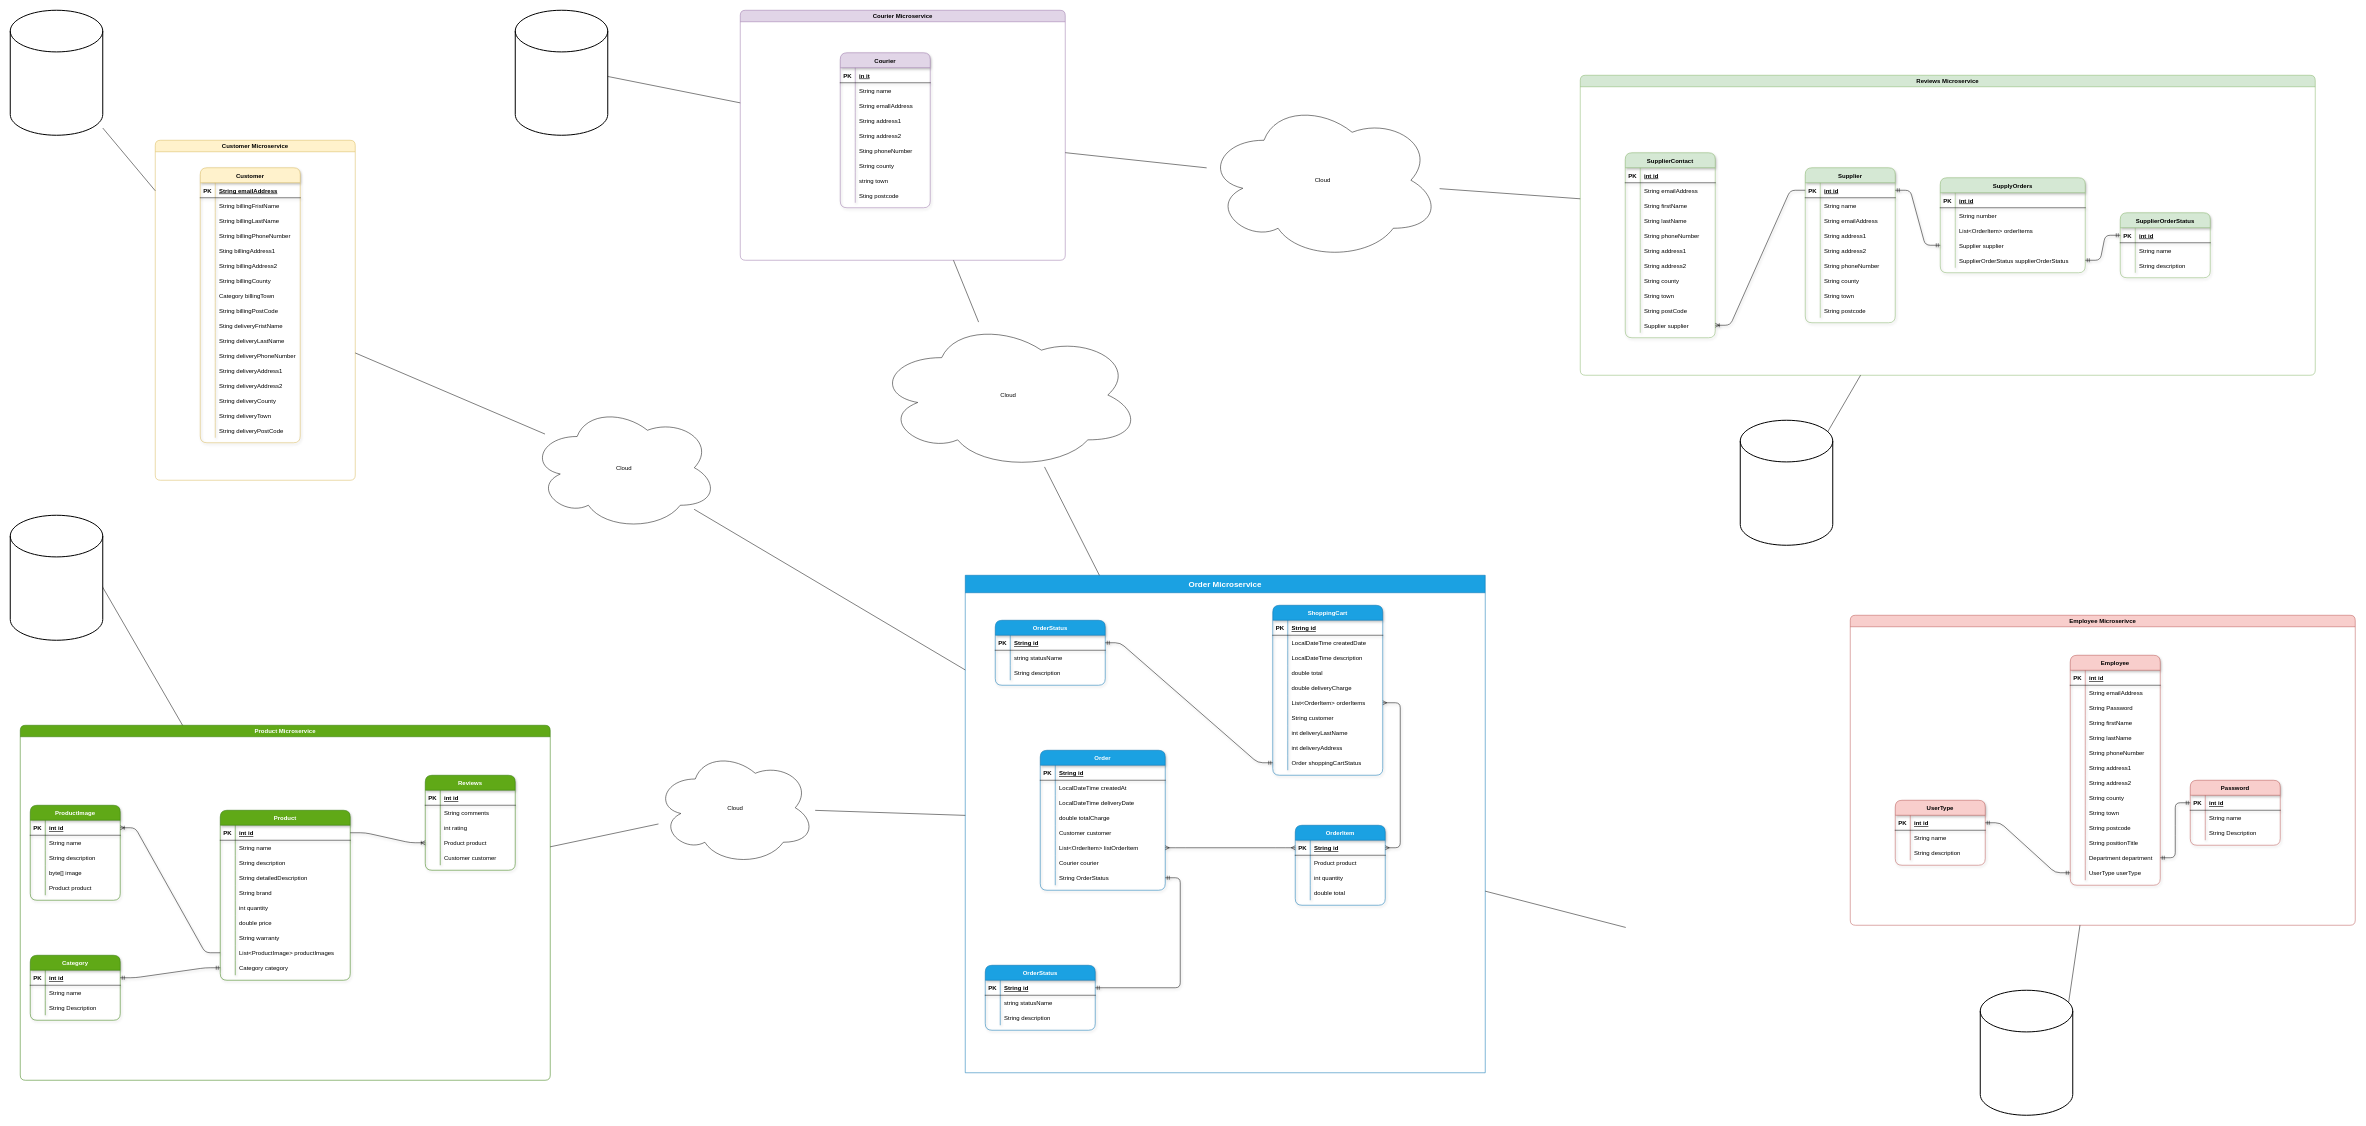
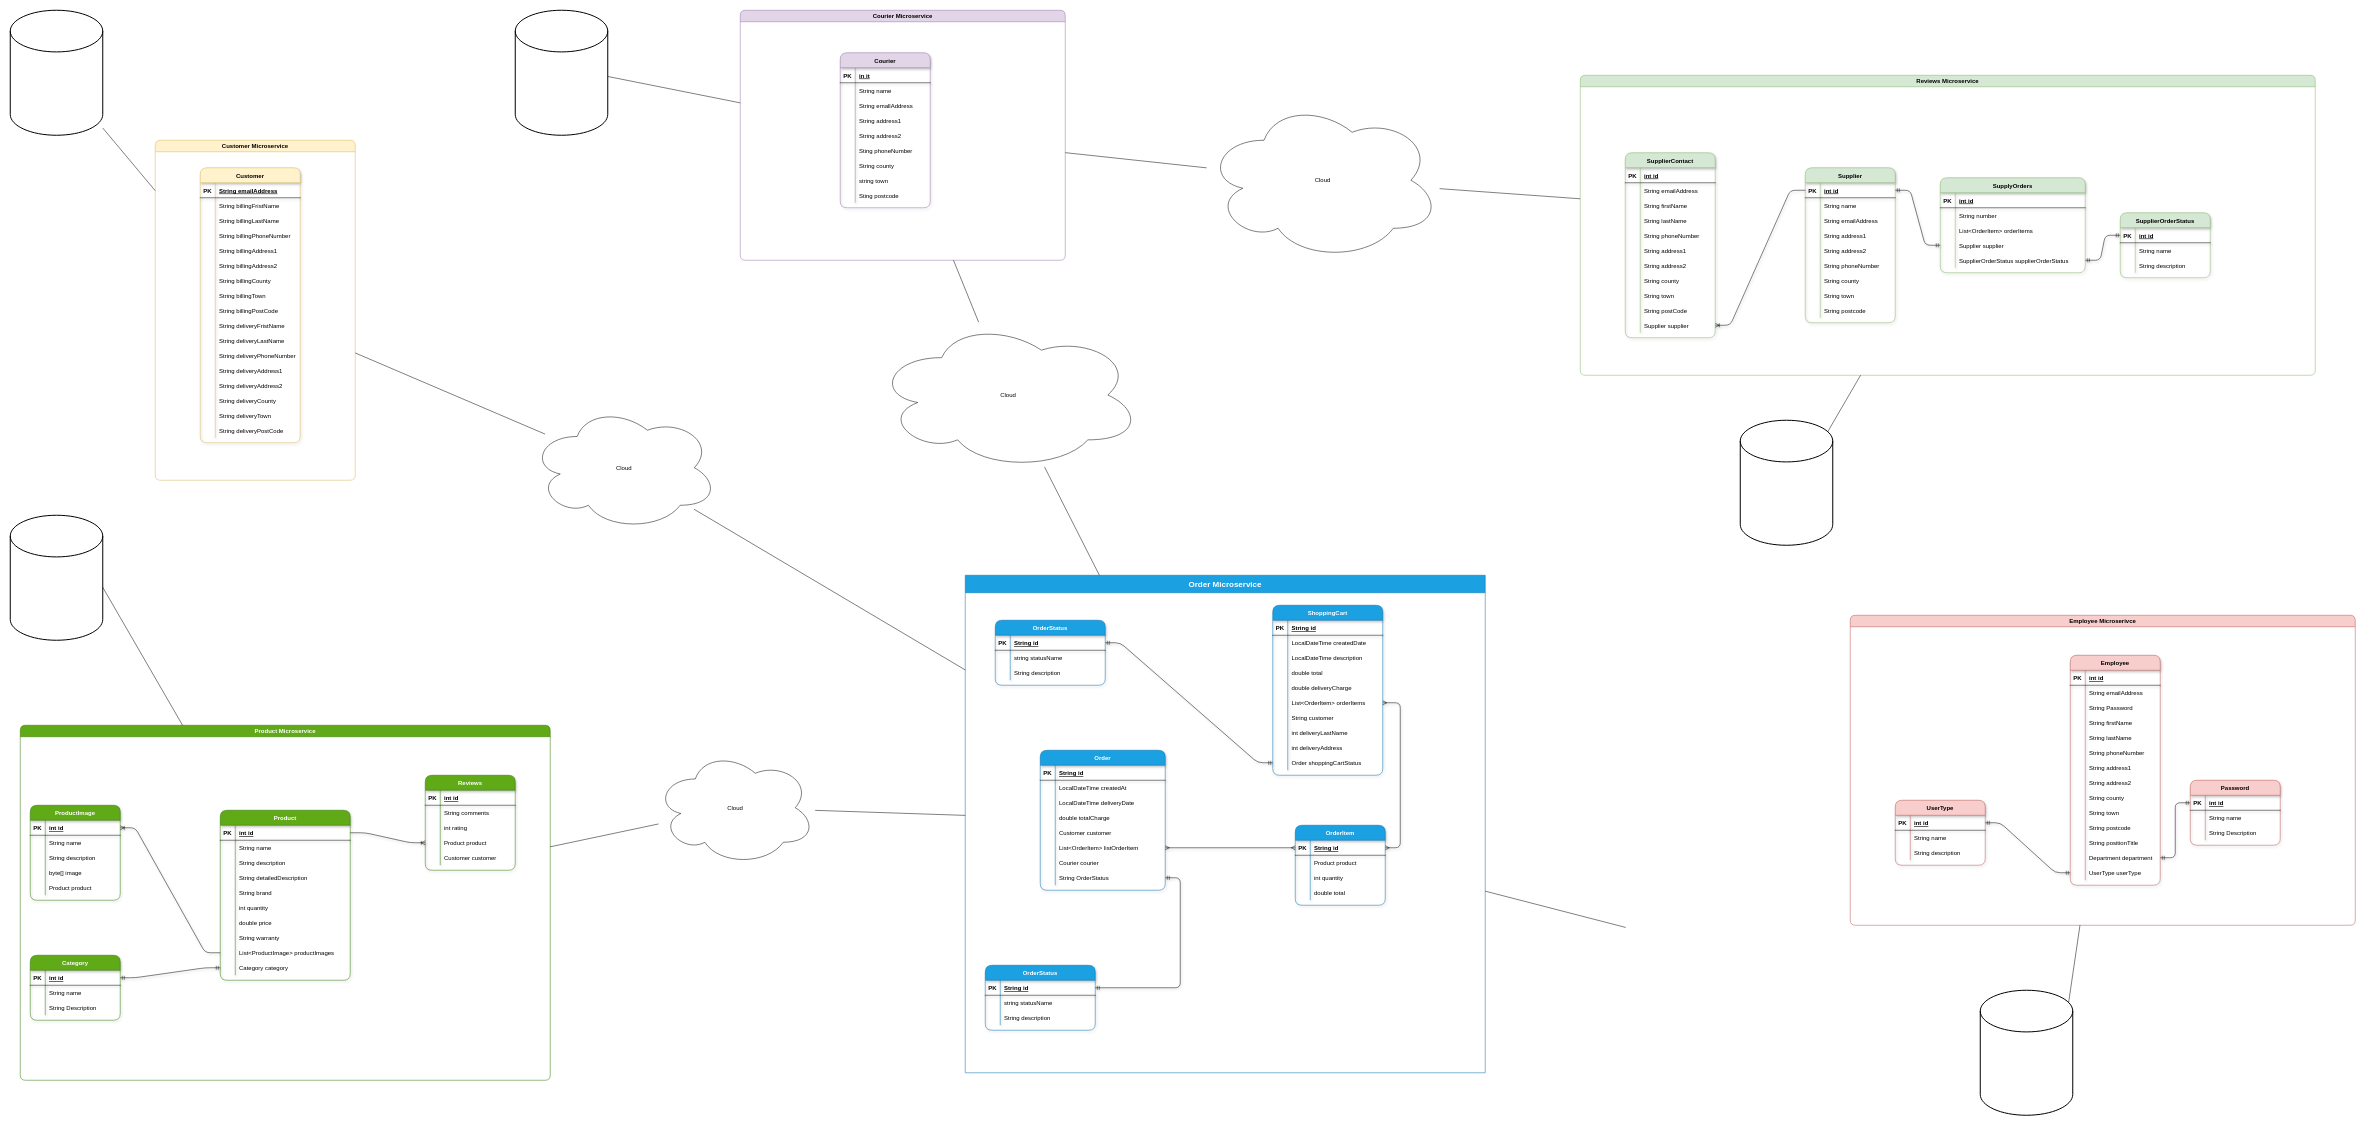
(250, 251) -> (251, 251)
(249, 296) -> (245, 296)
(254, 326) -> (255, 326)
